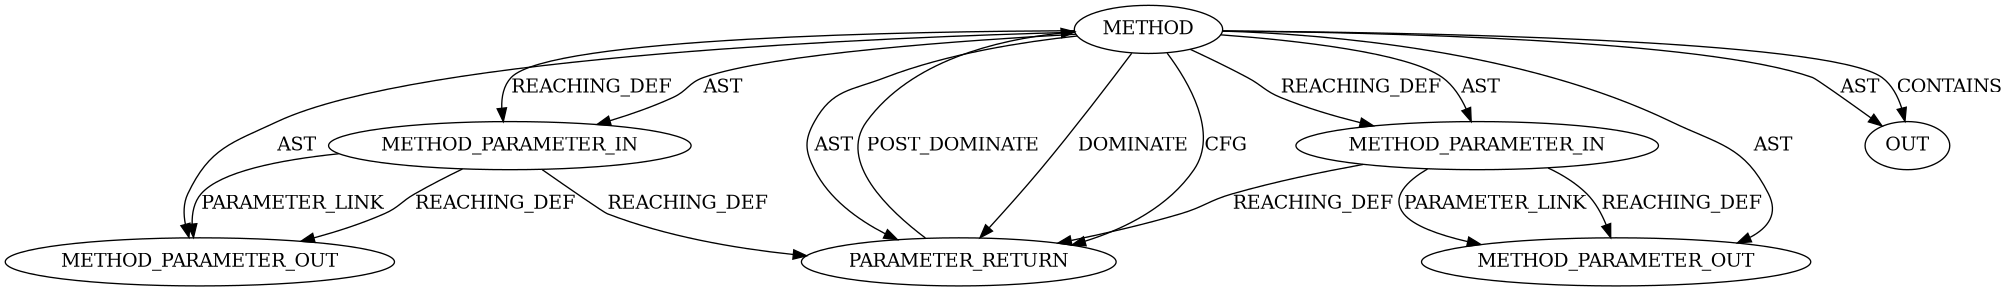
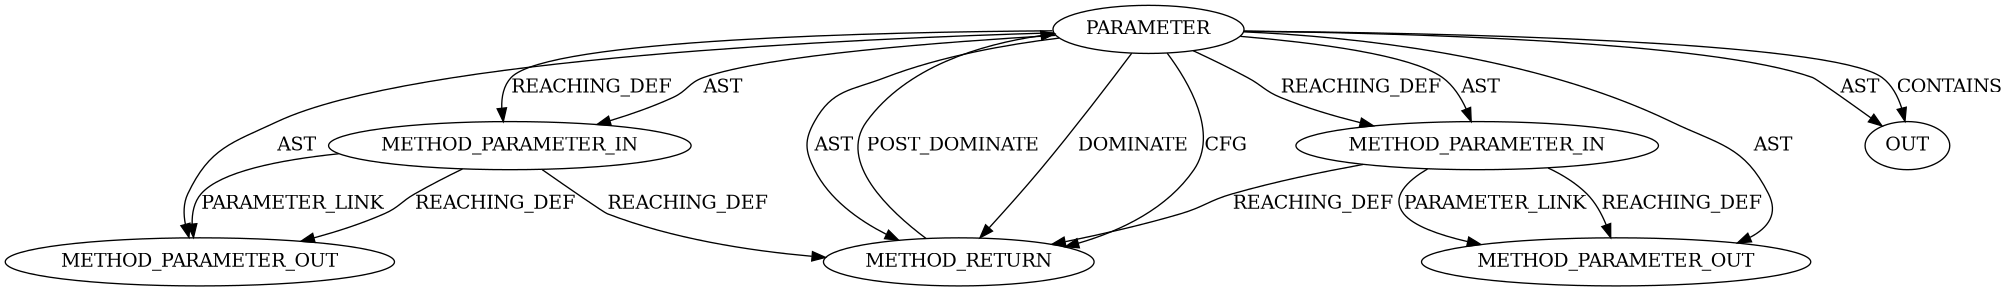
(1149, 29) -> (1149, 29)
(959, 262) -> (959, 262)
